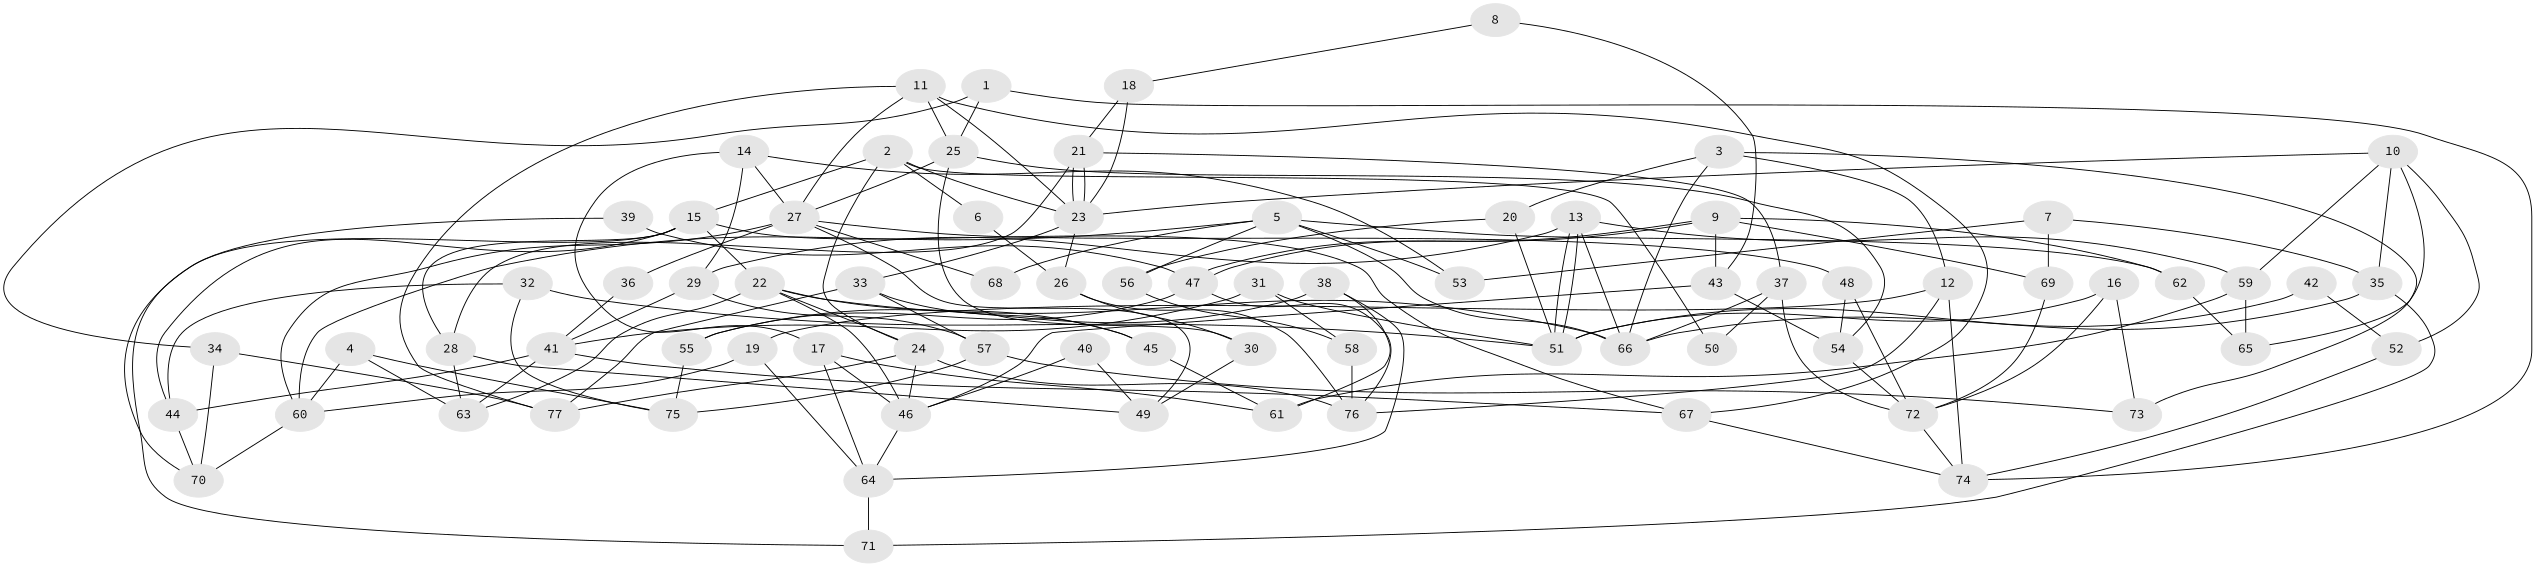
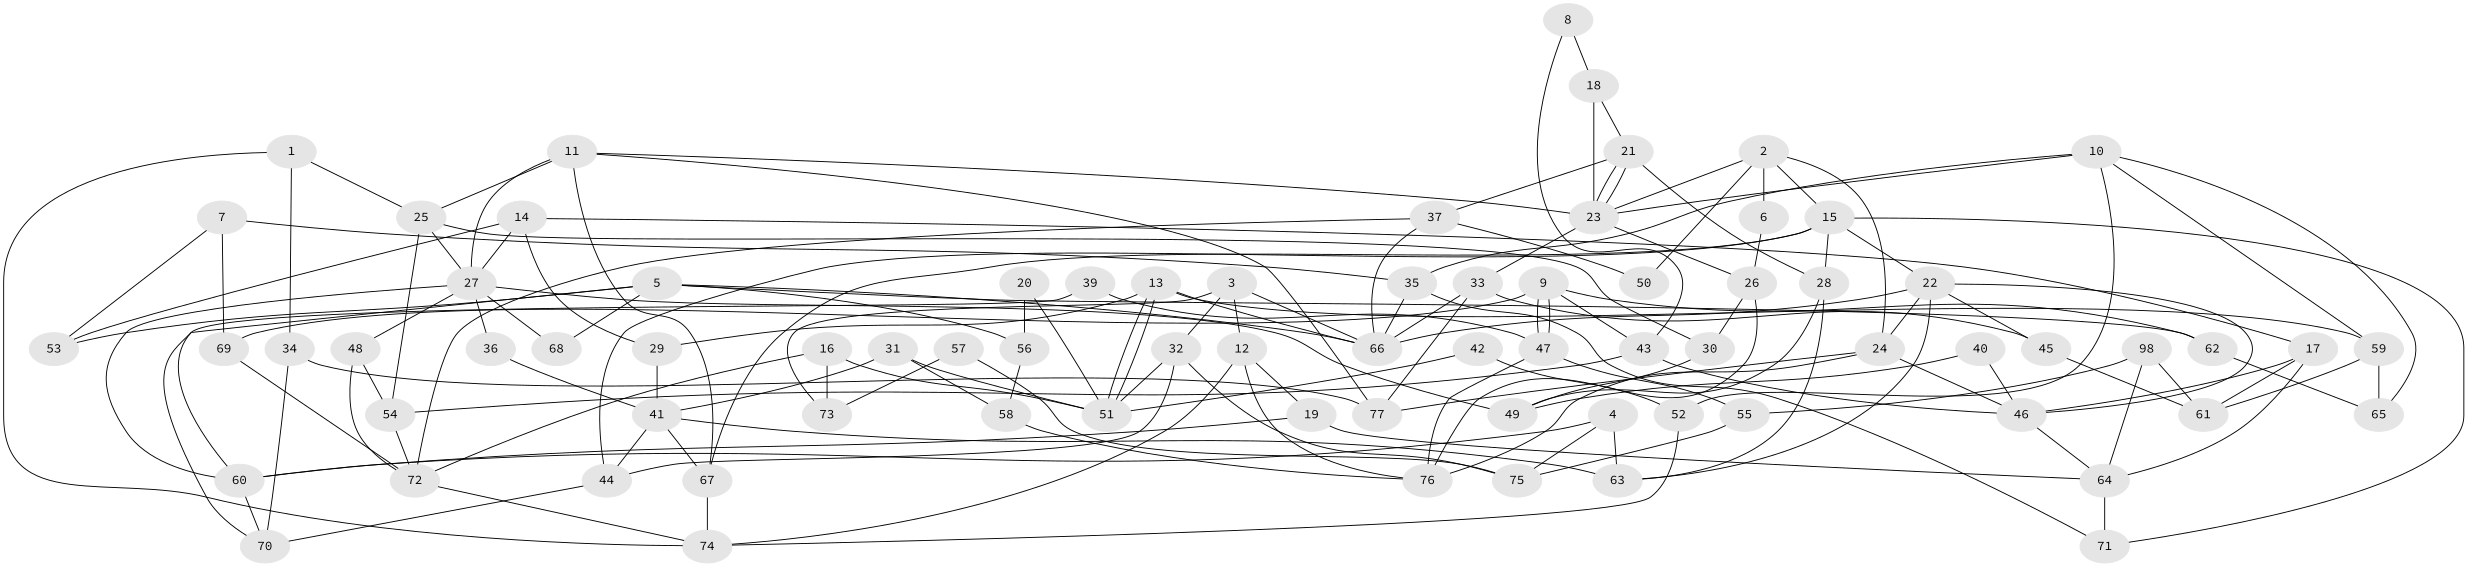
(1641, 171) -> (1210, 310)
(1325, 283) -> (2147, 349)
(788, 313) -> none
(922, 316) -> (1417, 323)
